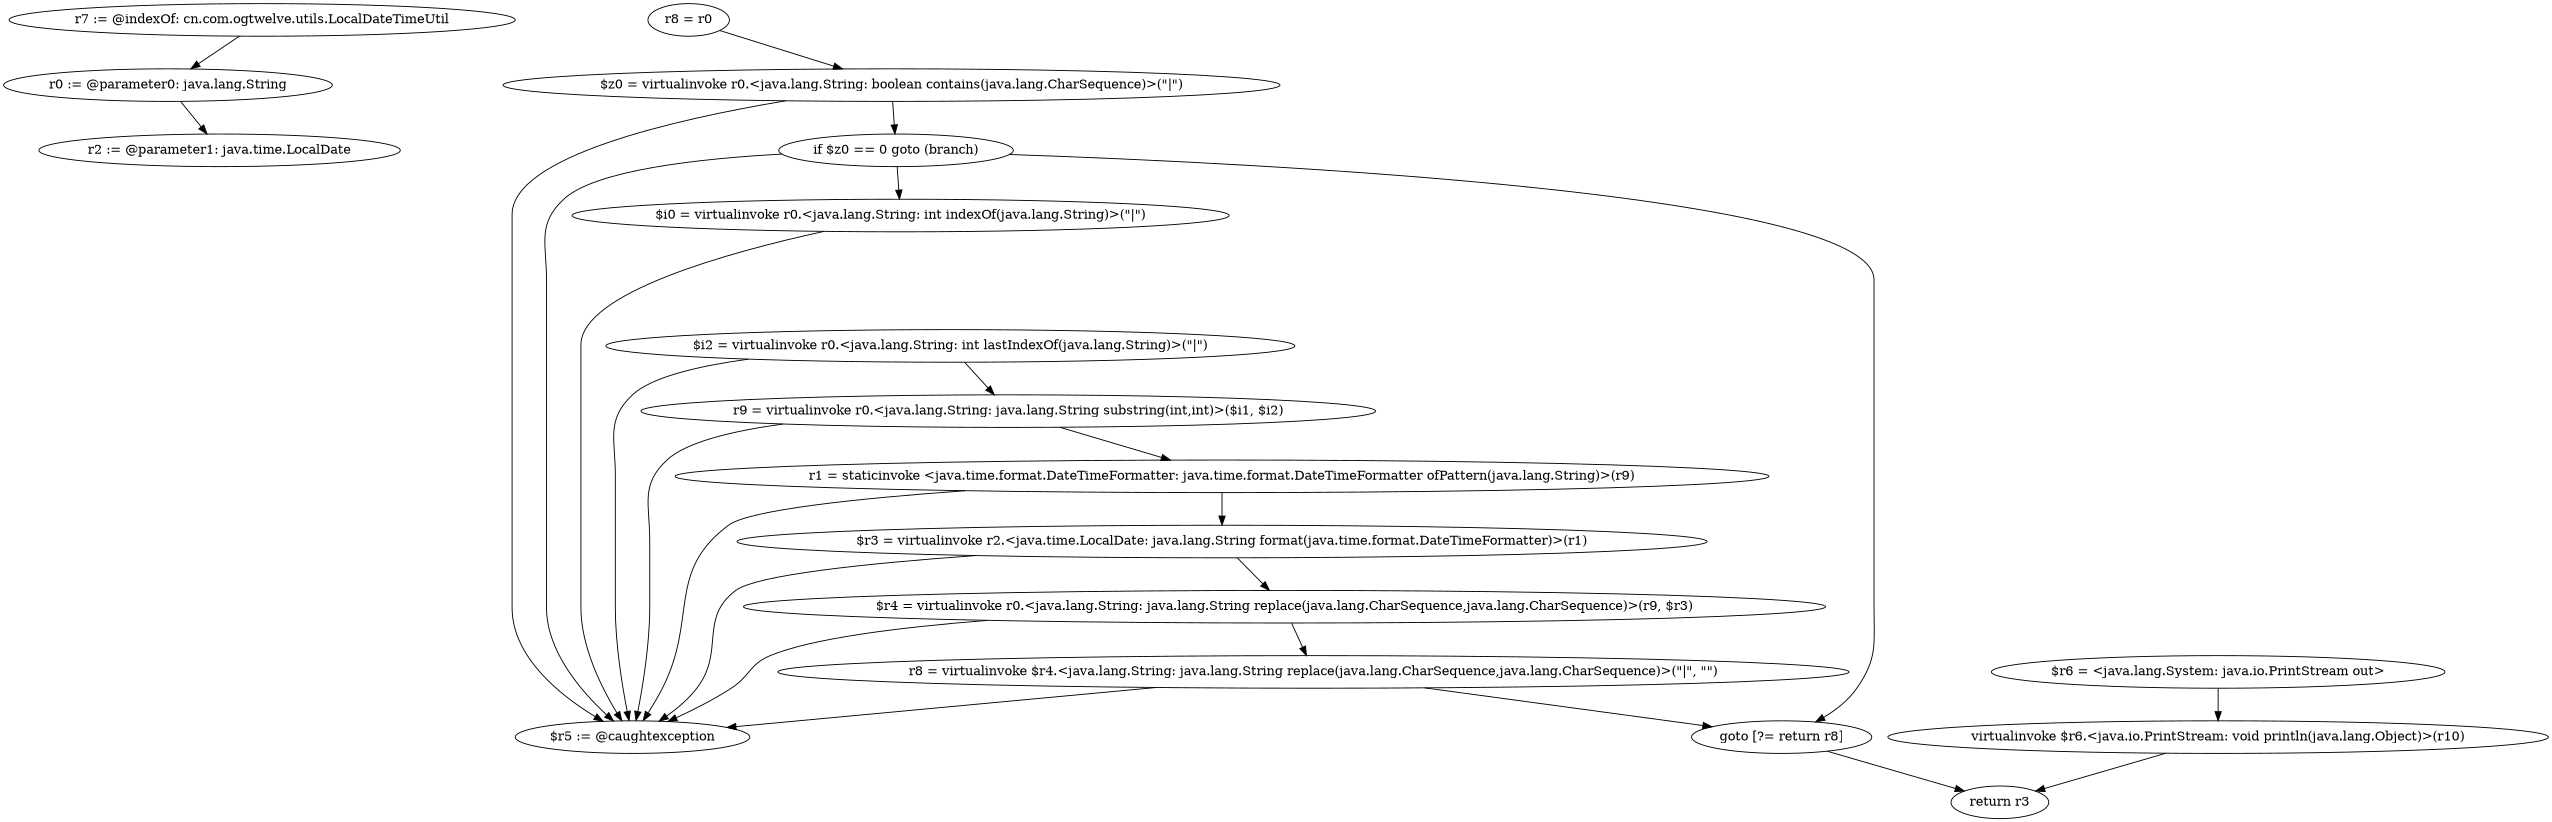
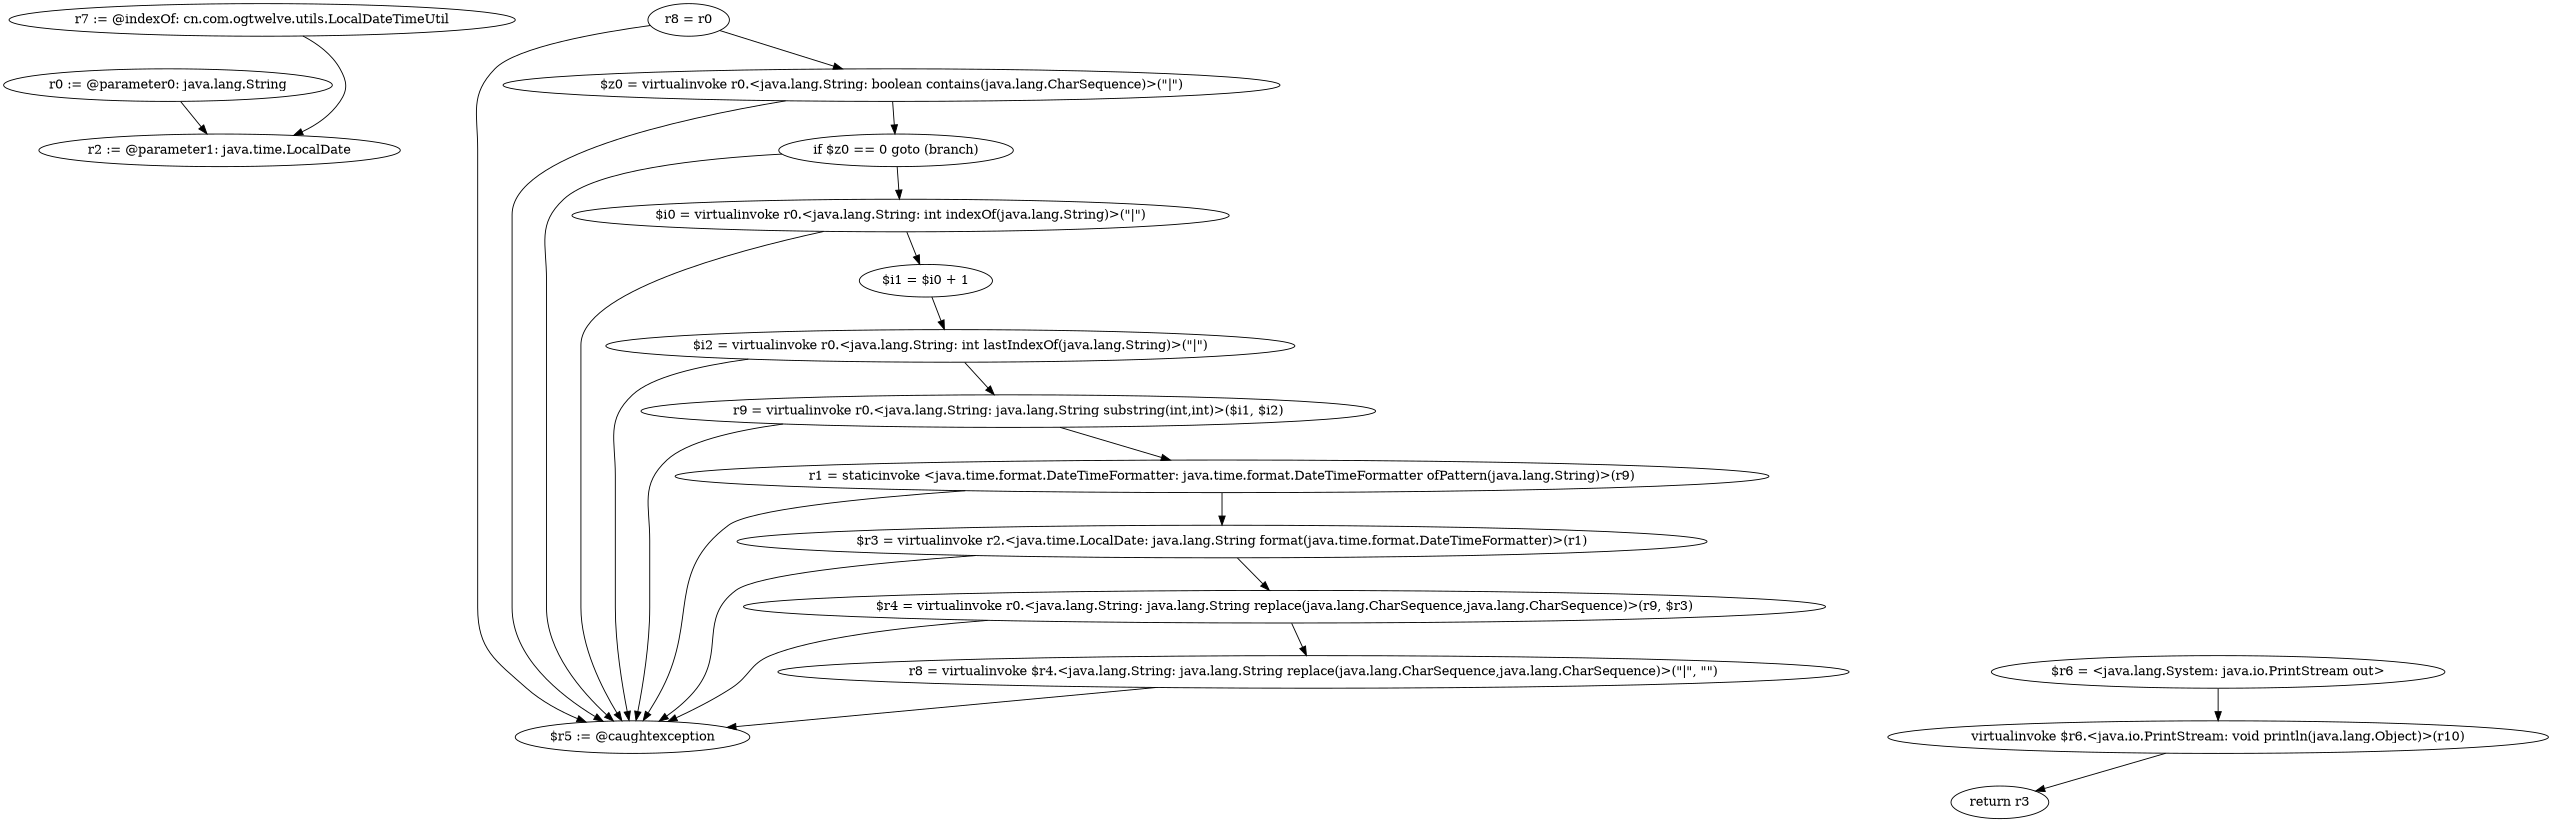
(219, 50) -> (346, 85)
none -> (926, 281)
none -> (478, 333)
(1782, 737) -> none
